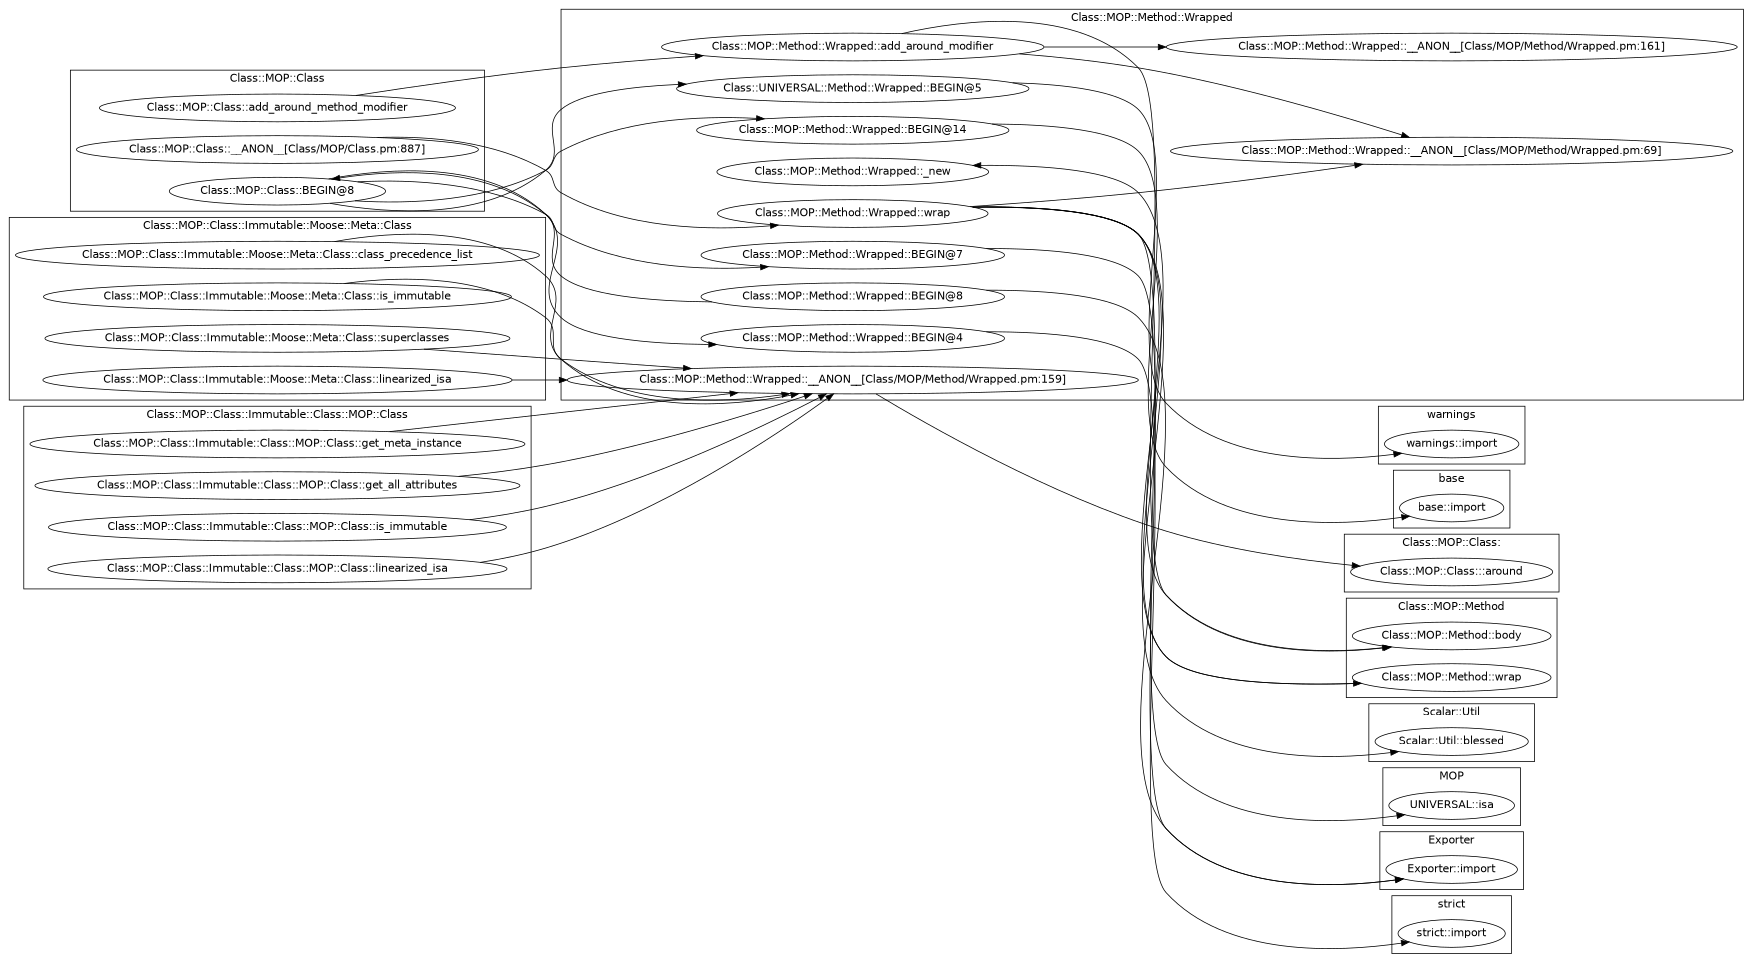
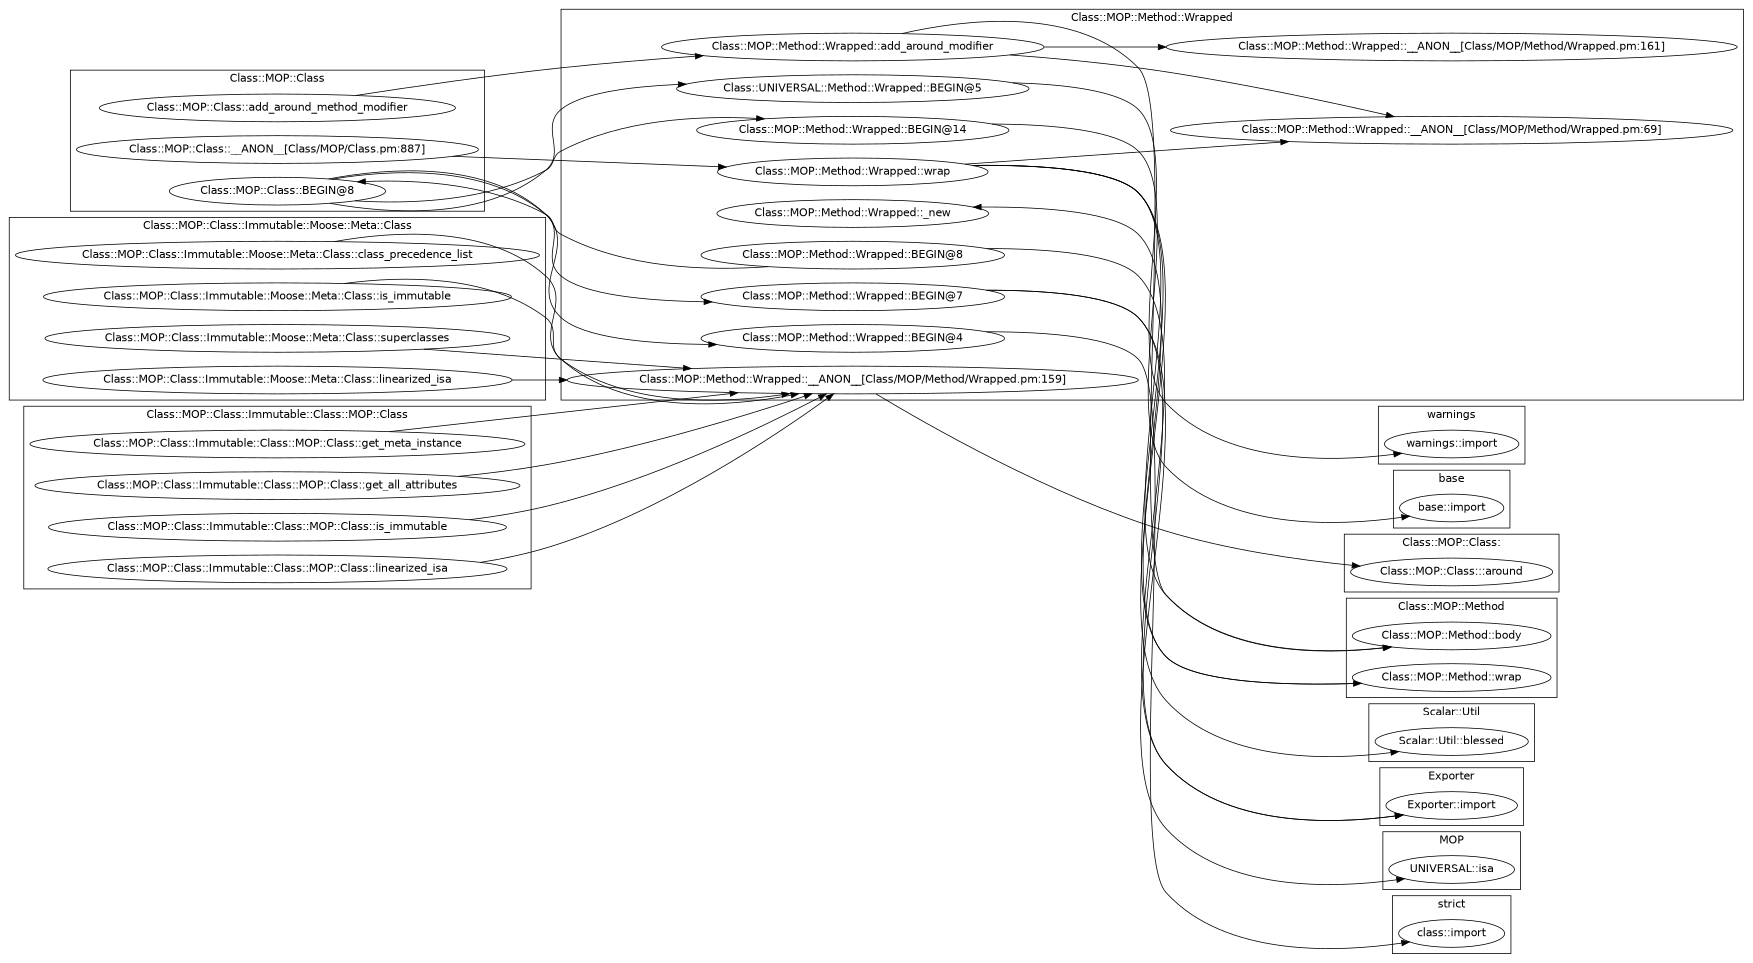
(1161, 749) -> (1141, 732)
(1452, 933) -> (1452, 933)
